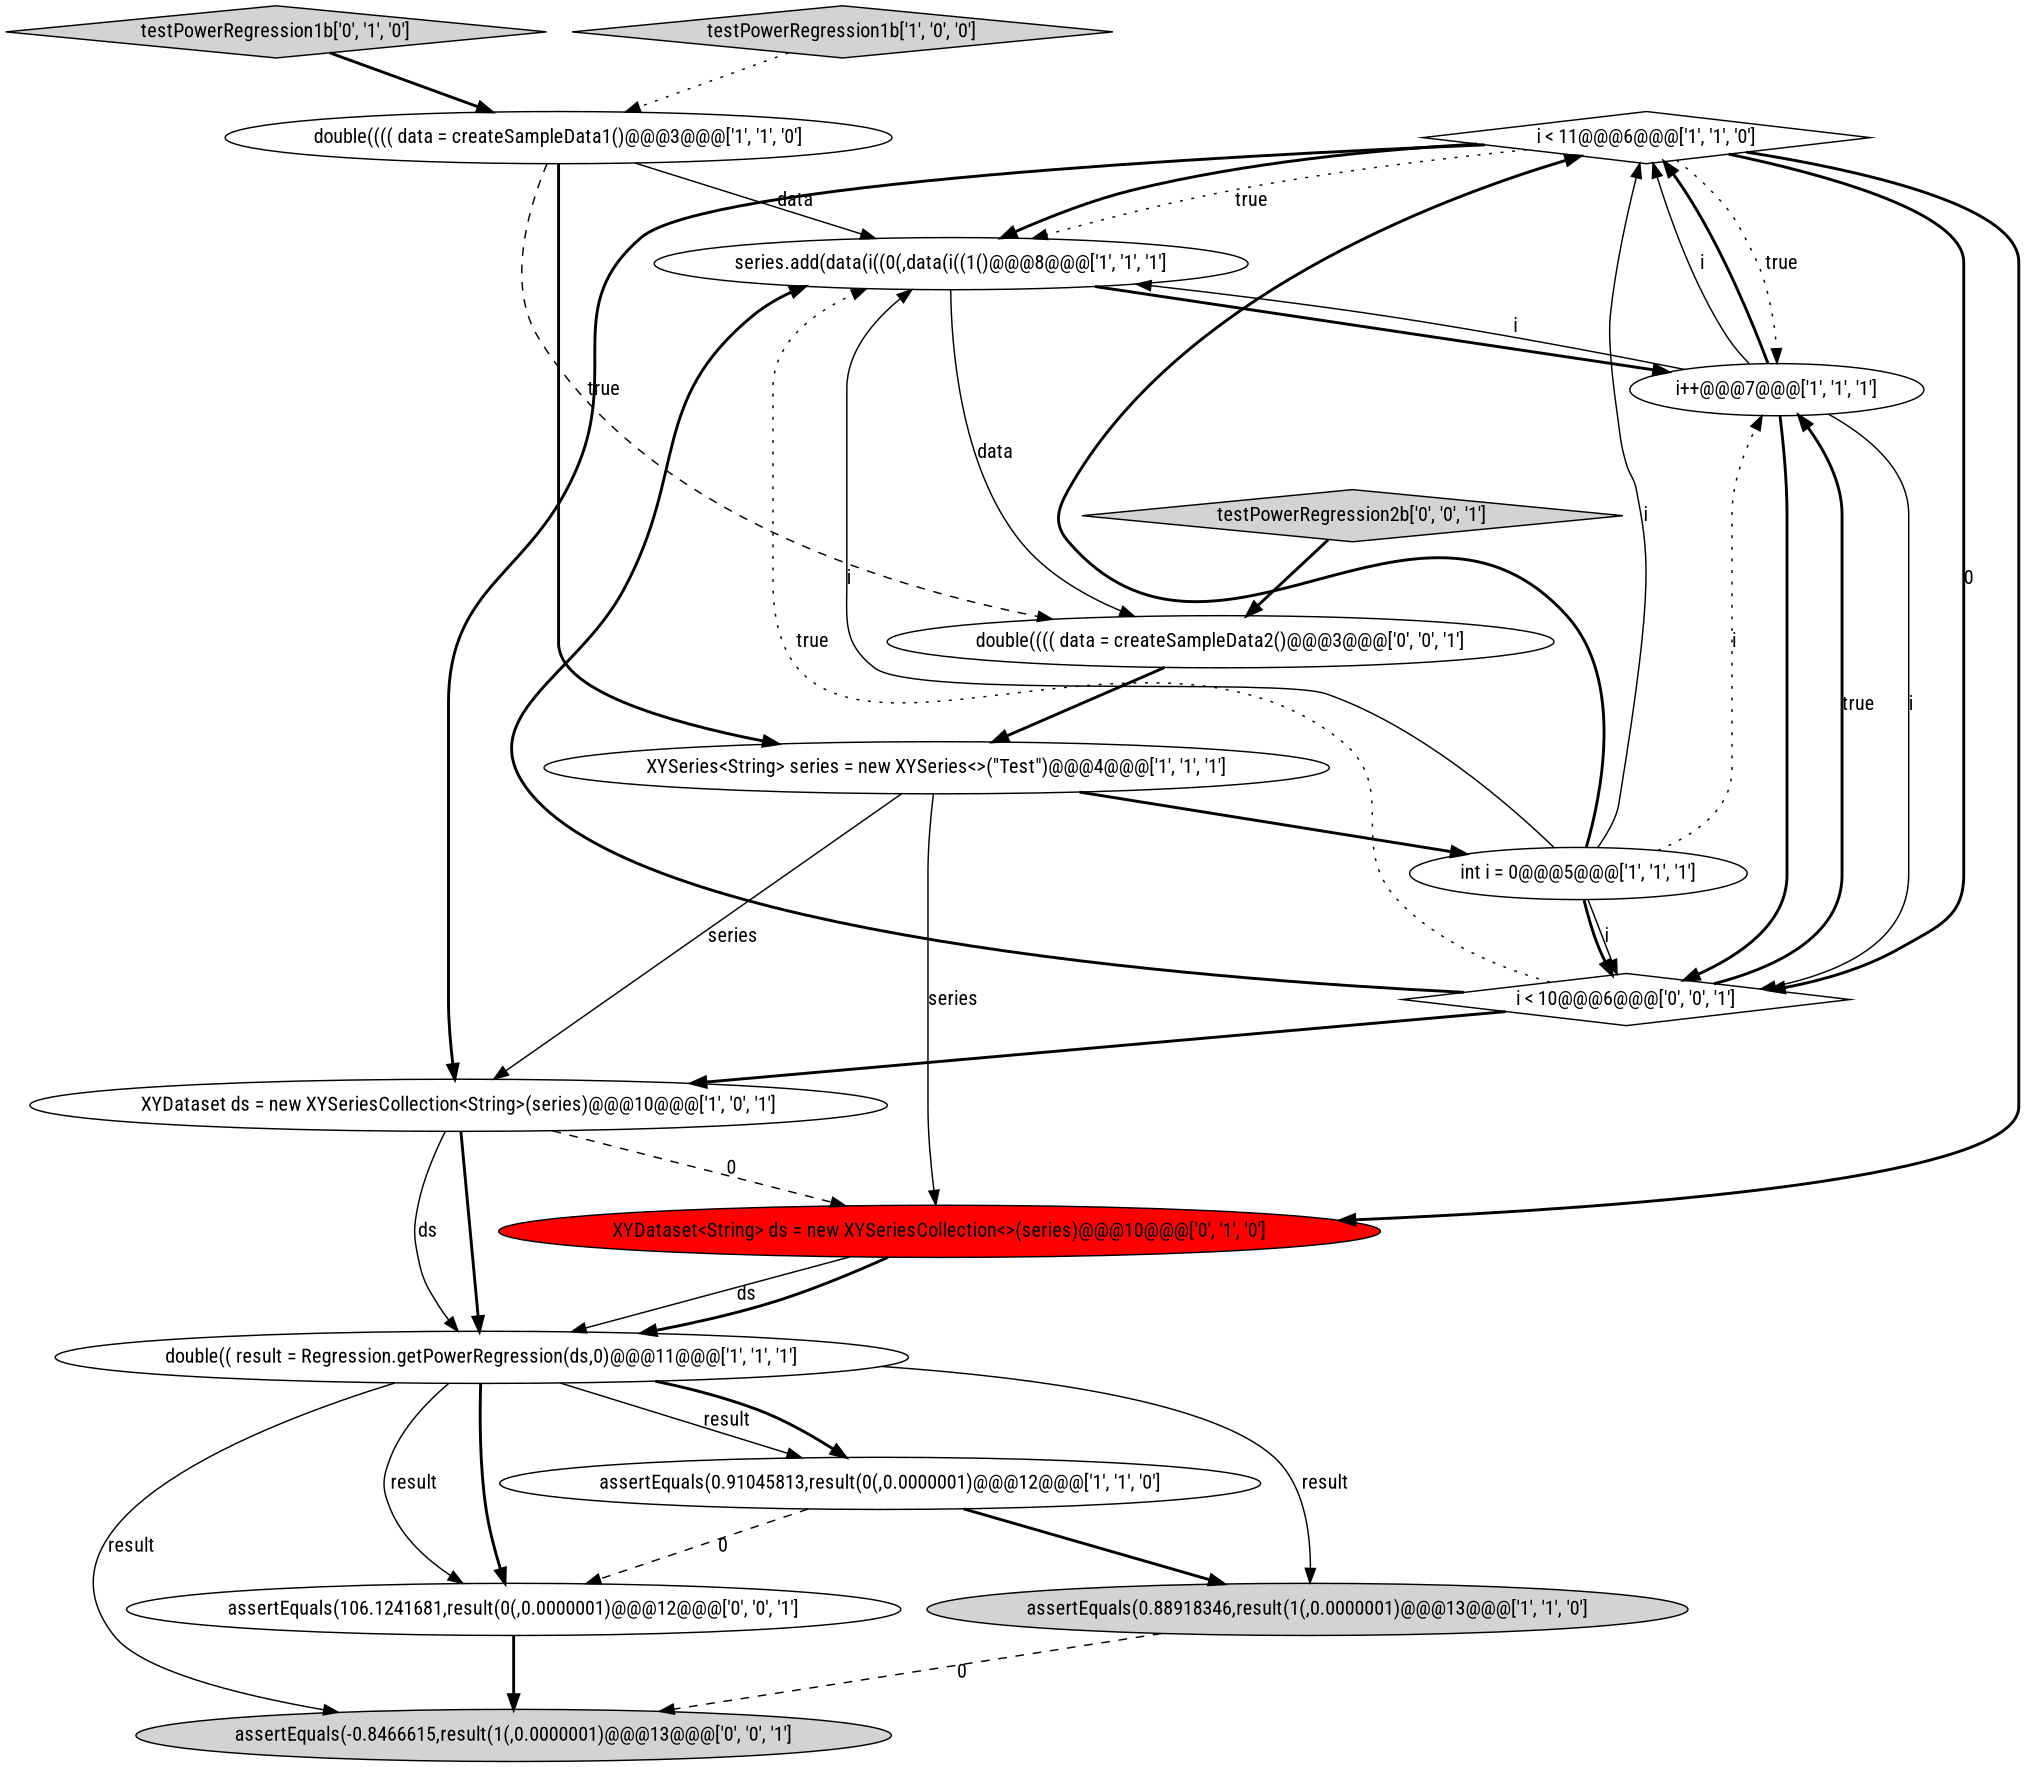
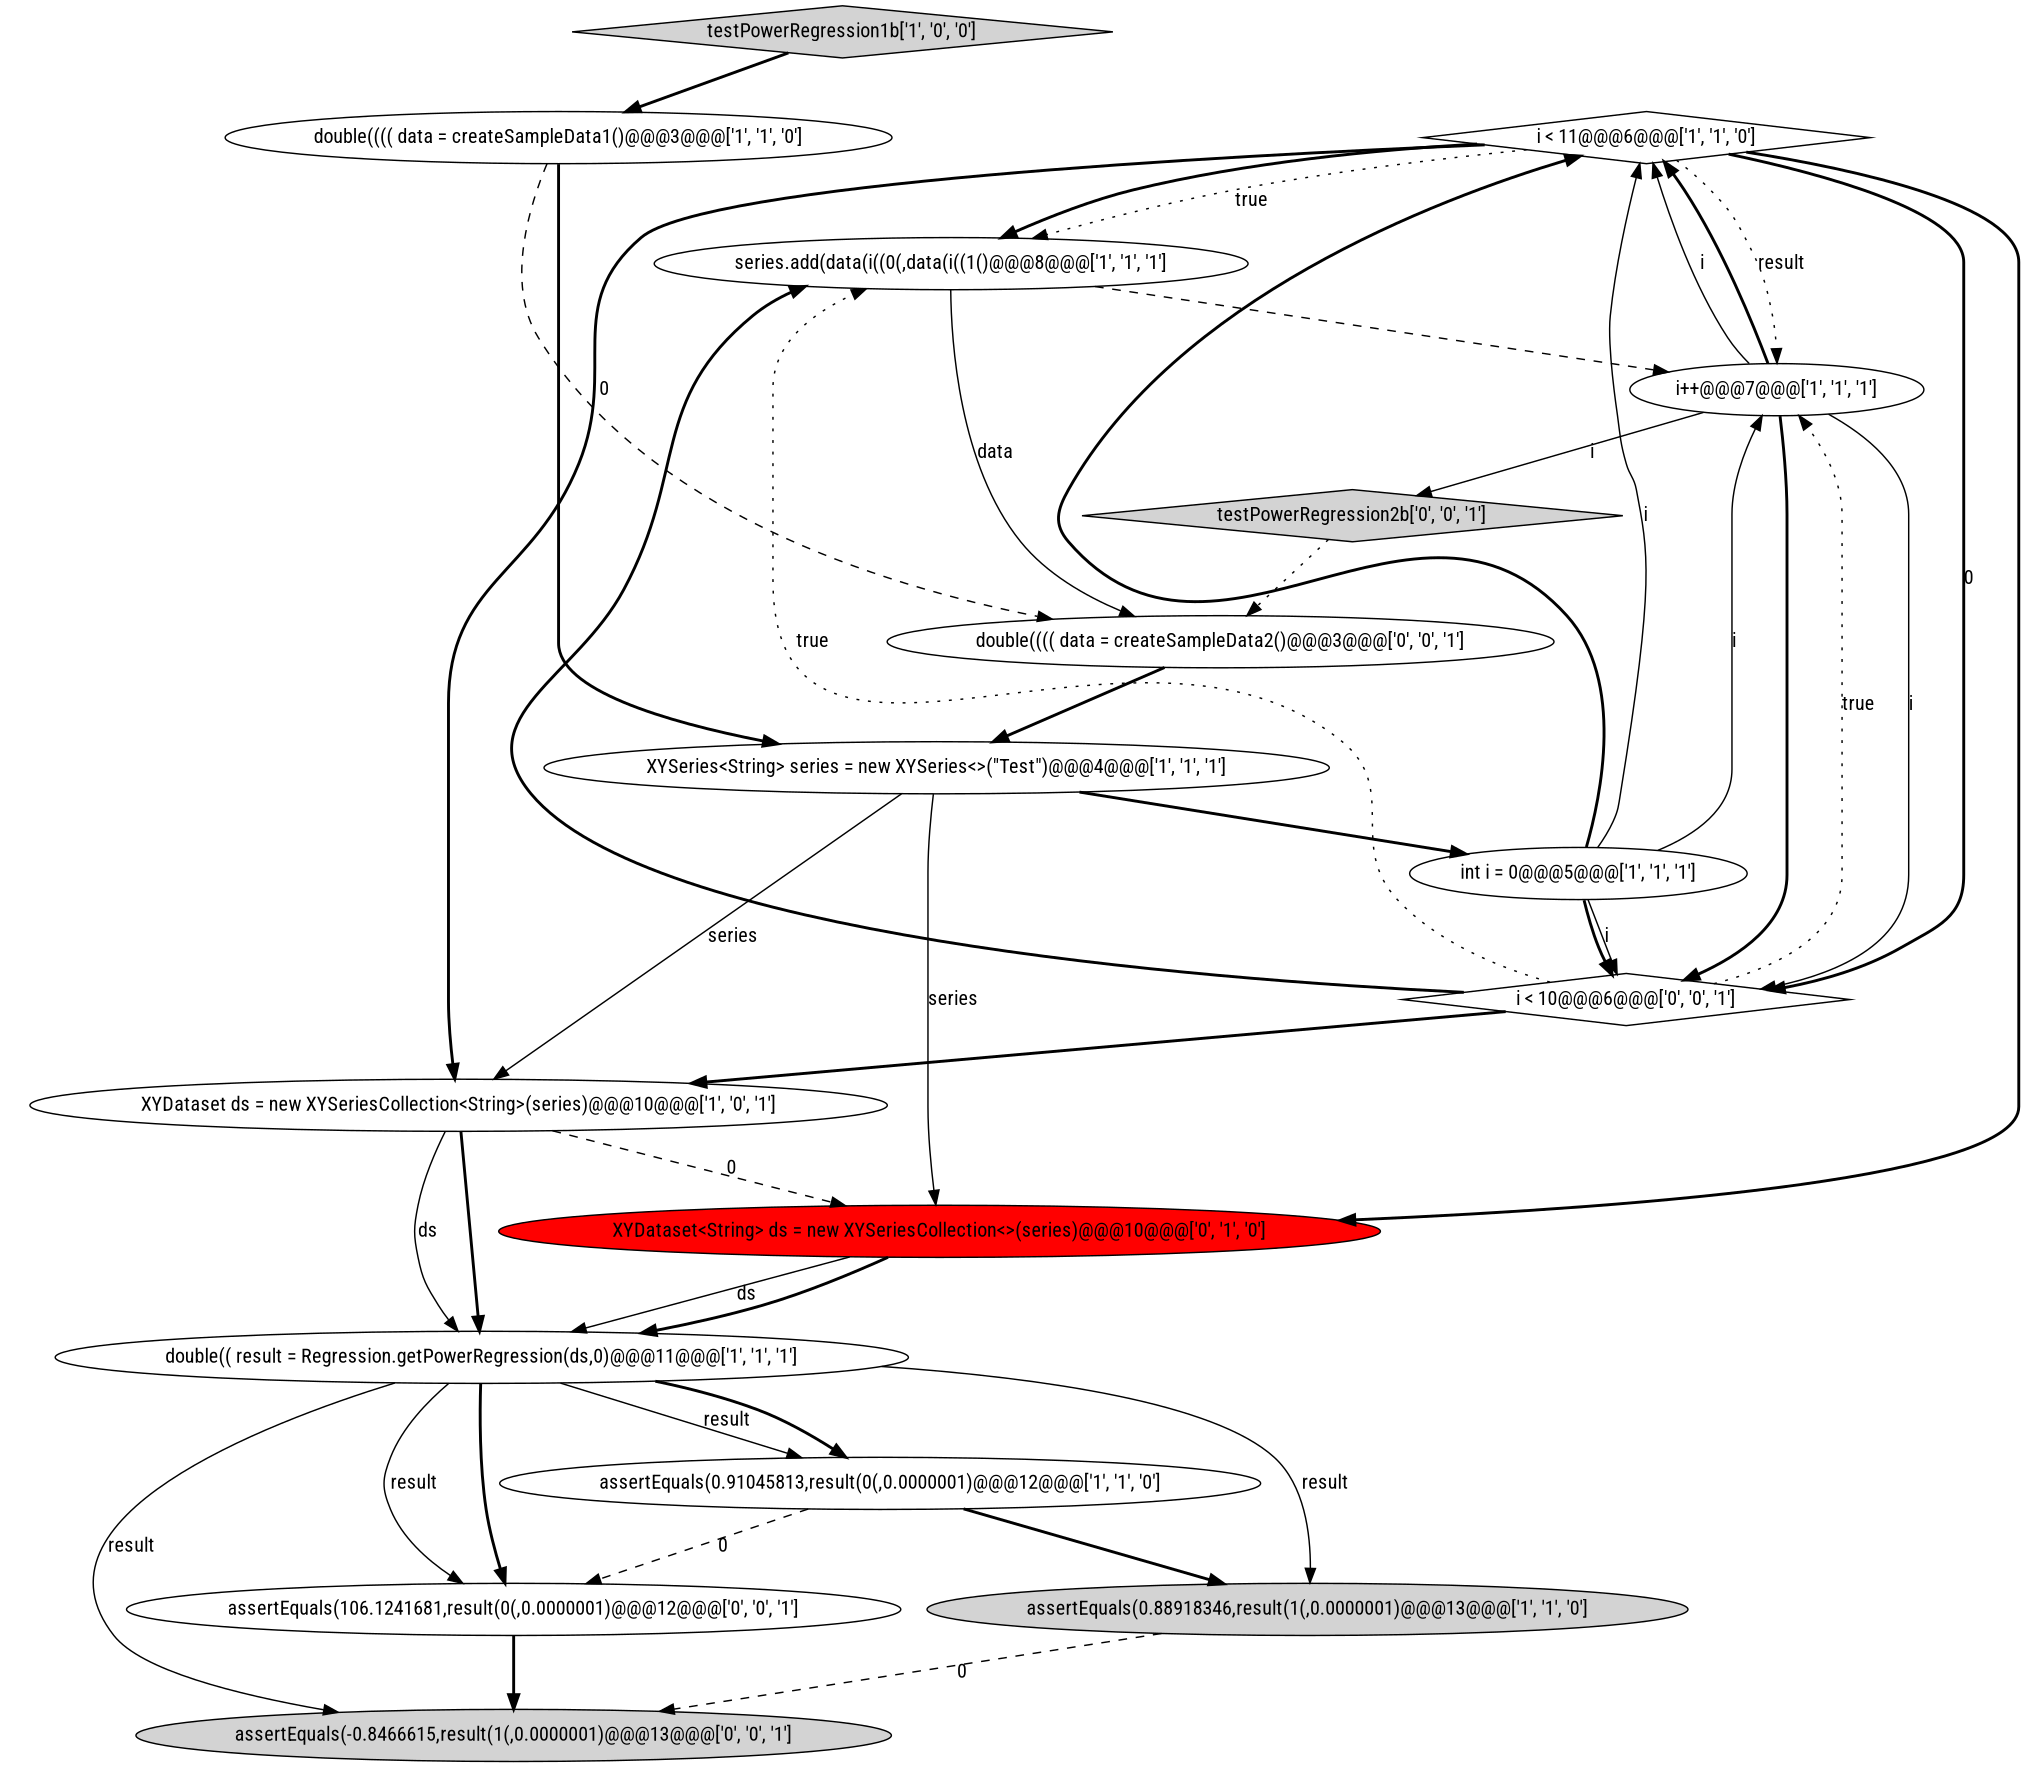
(276, 32) -> none
(714, 80) -> (714, 80)
(743, 197) -> none
(1782, 264) -> (1782, 264)
(1419, 321) -> (1567, 452)
(1374, 328) -> (1374, 328)
(604, 390) -> (604, 390)
(1293, 573) -> (1293, 573)
(1732, 655) -> (1732, 655)
(984, 684) -> none
(1842, 738) -> (1842, 738)
